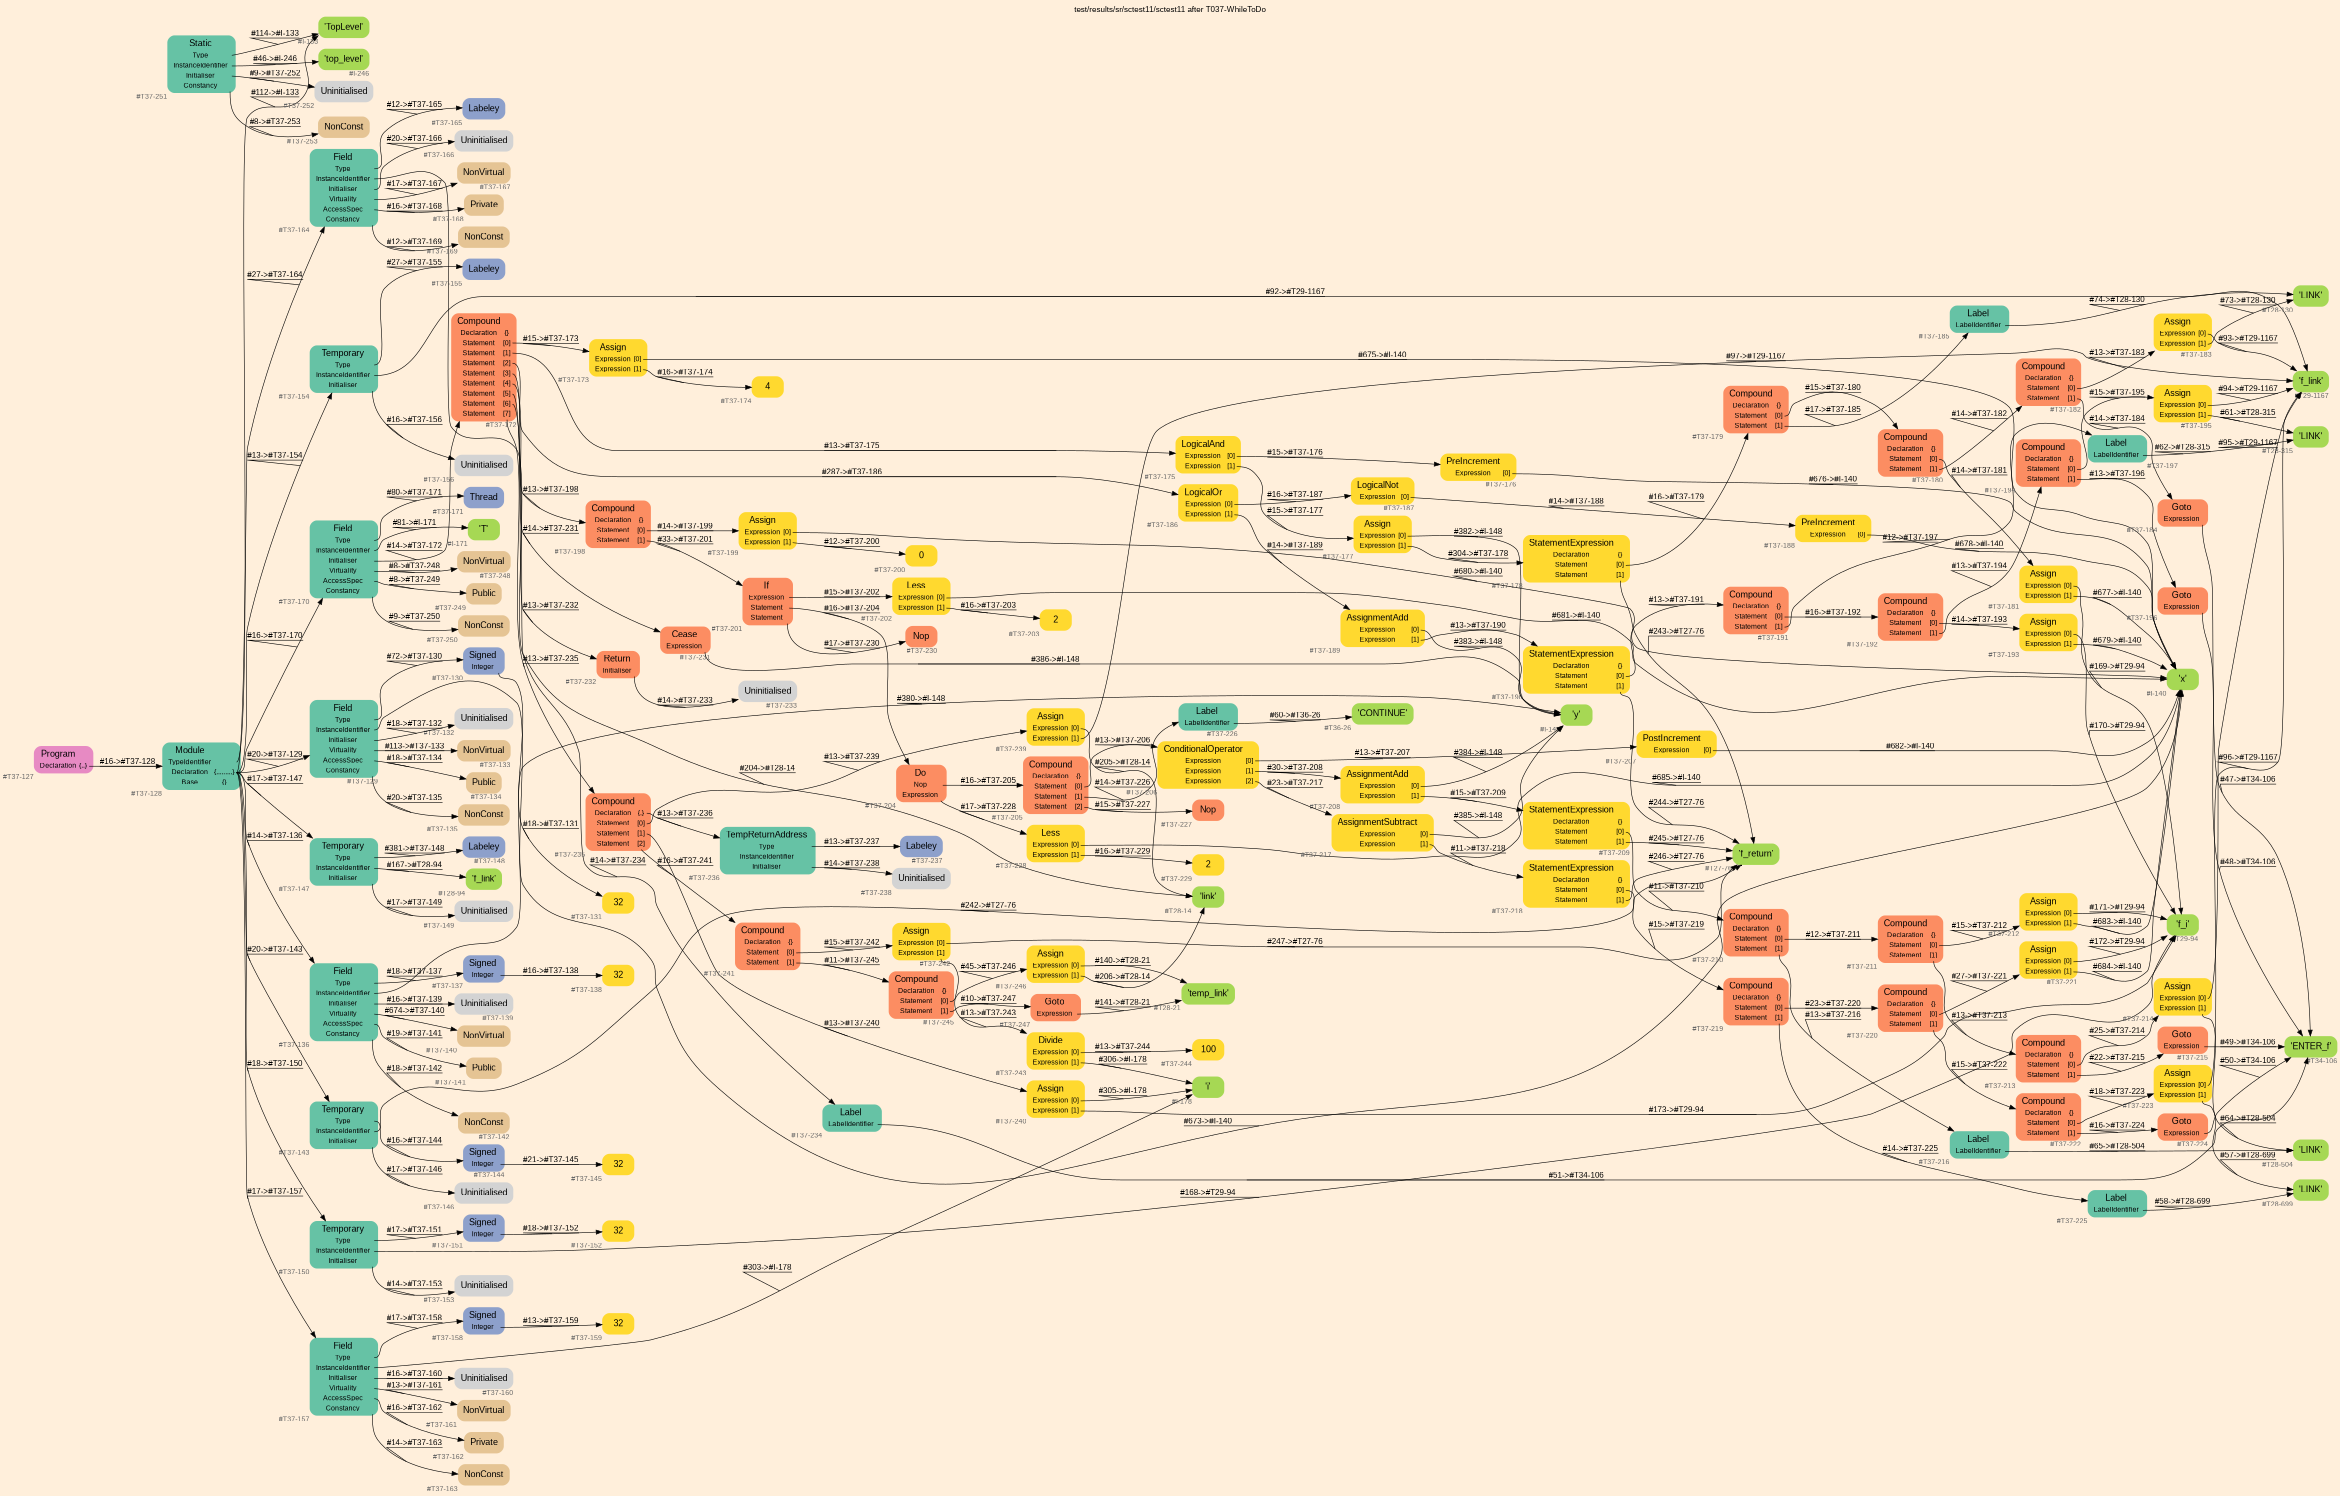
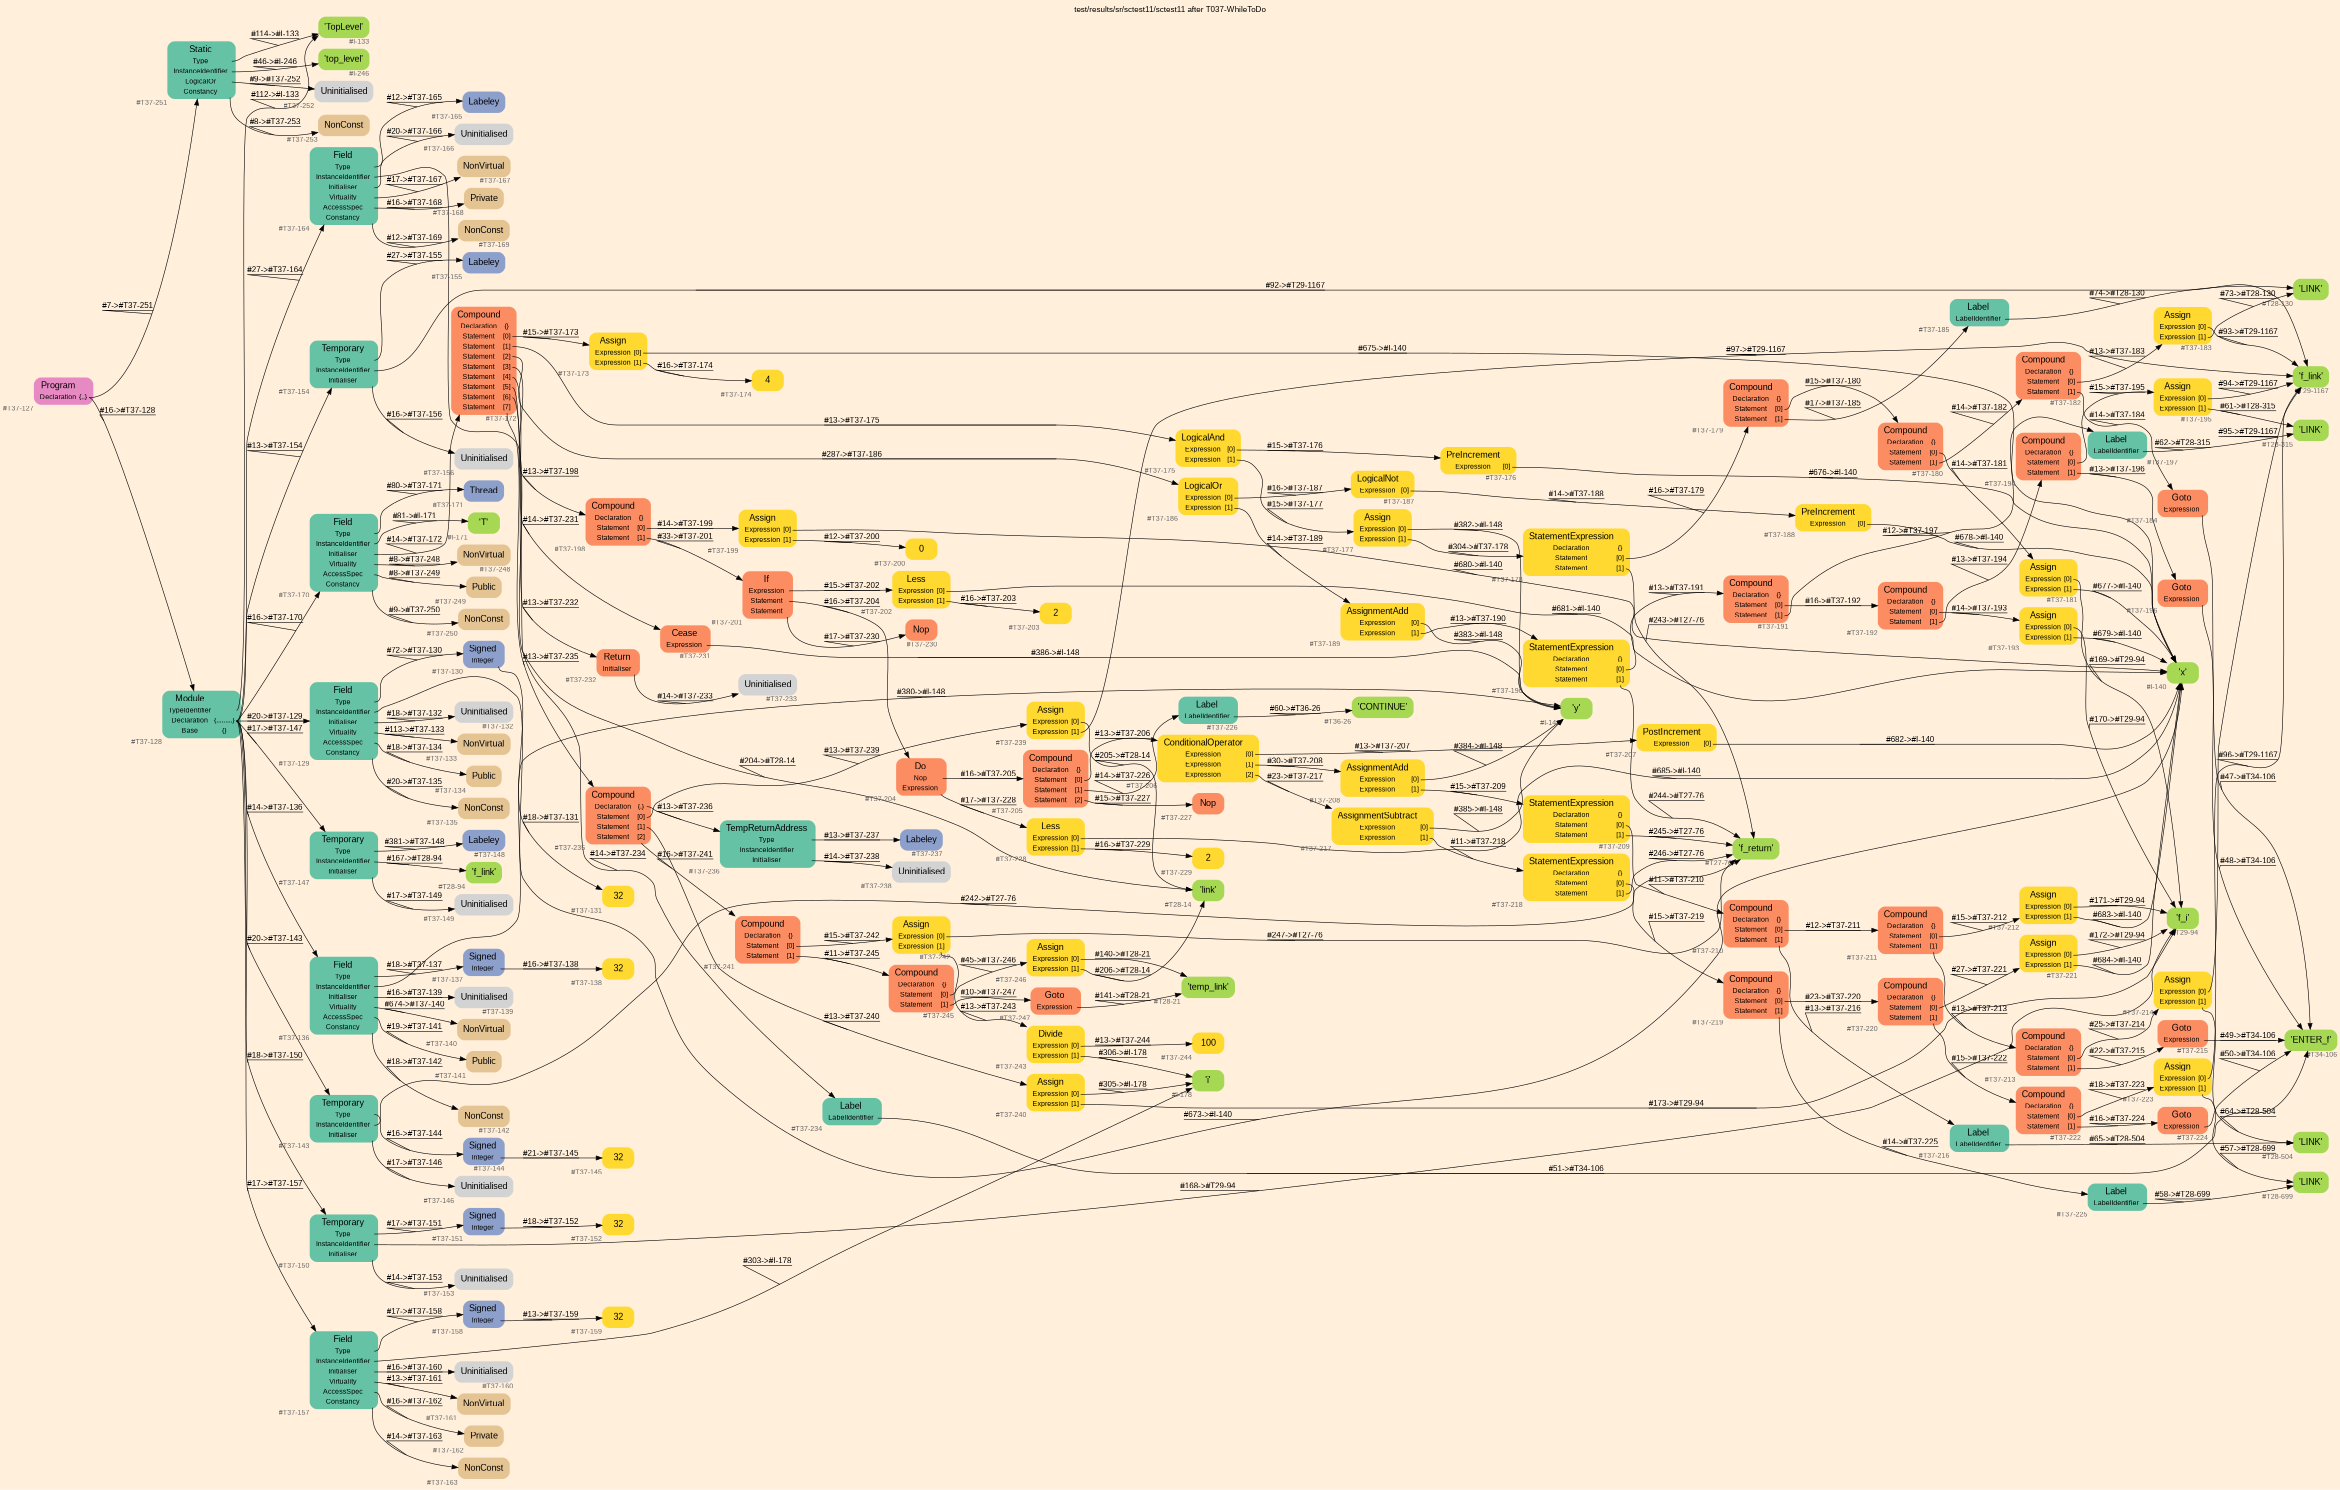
(201, 75) -> (201, 81)
none -> (166, 264)
